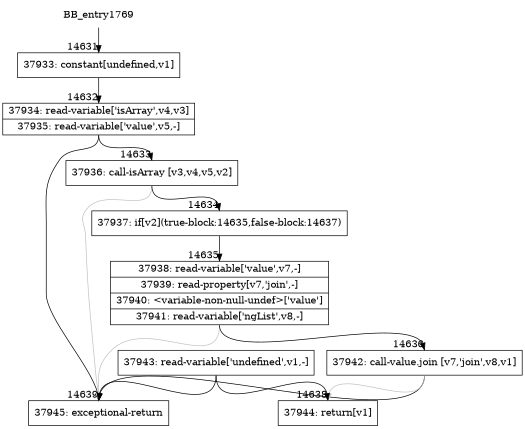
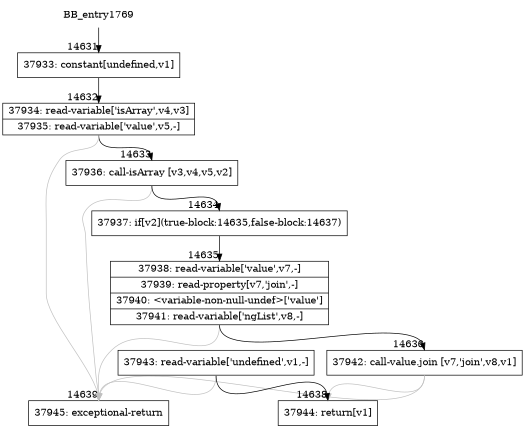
(46, 257) -> (46, 257)
(161, 389) -> (161, 389)
(282, 391) -> (282, 391)
